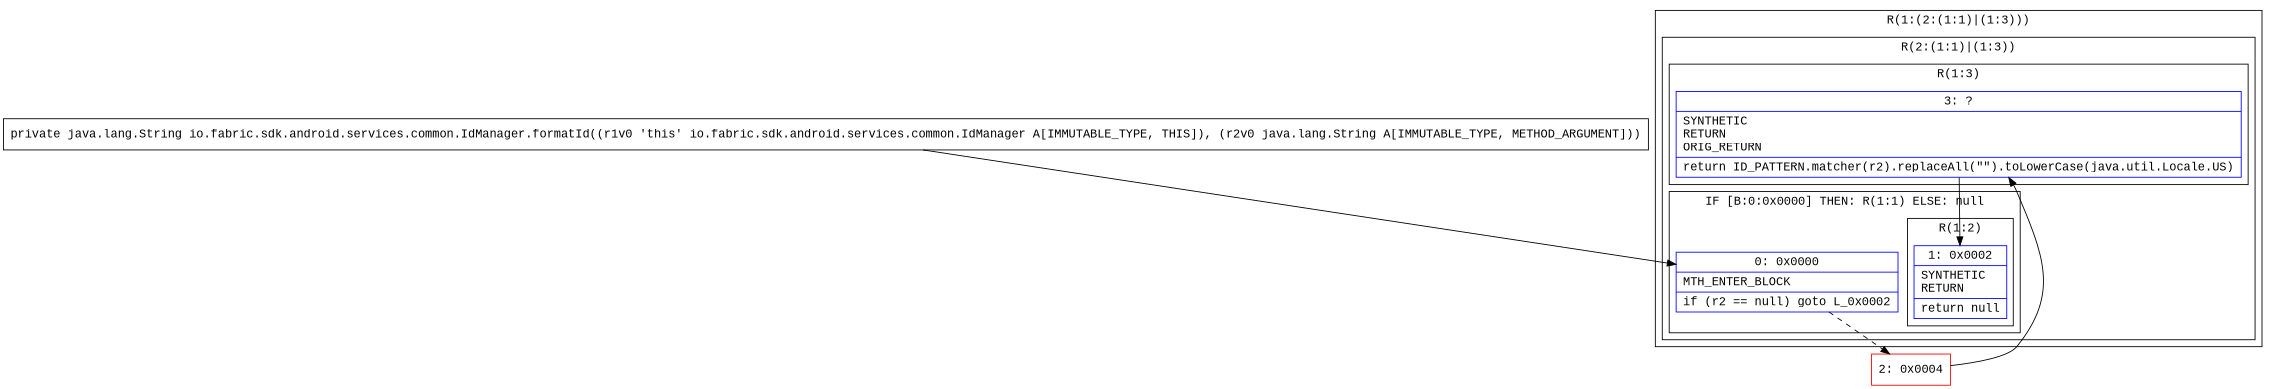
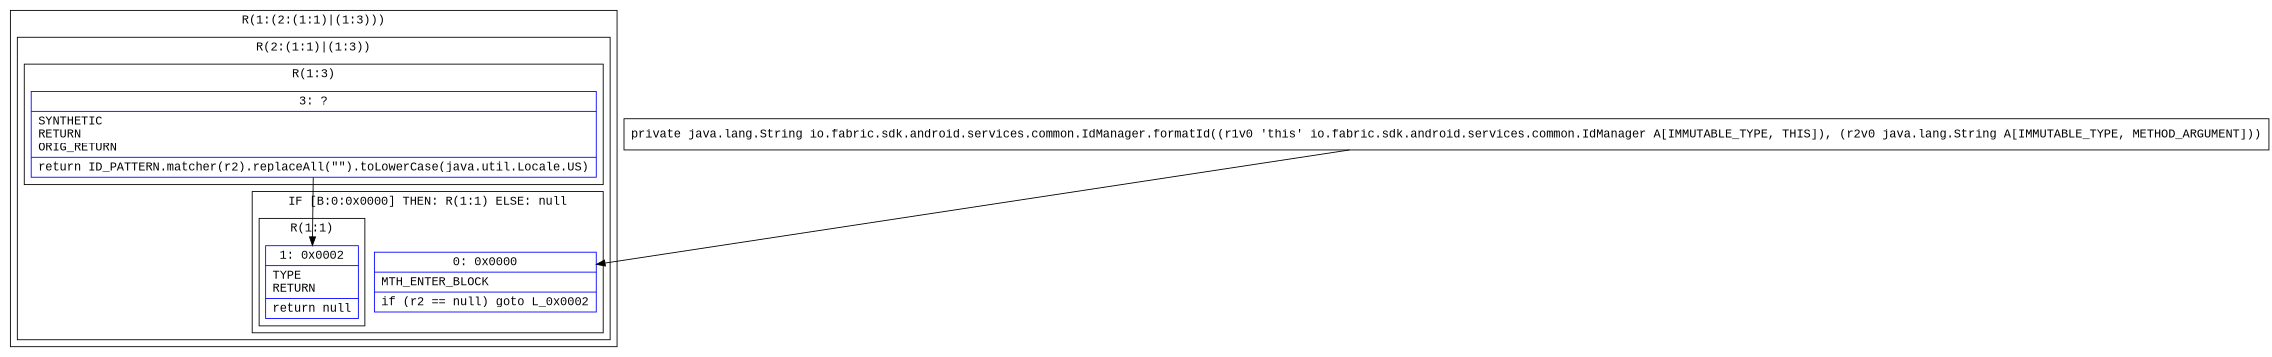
(1960, 228) -> (312, 228)
(1953, 275) -> (287, 275)
(1911, 370) -> none
